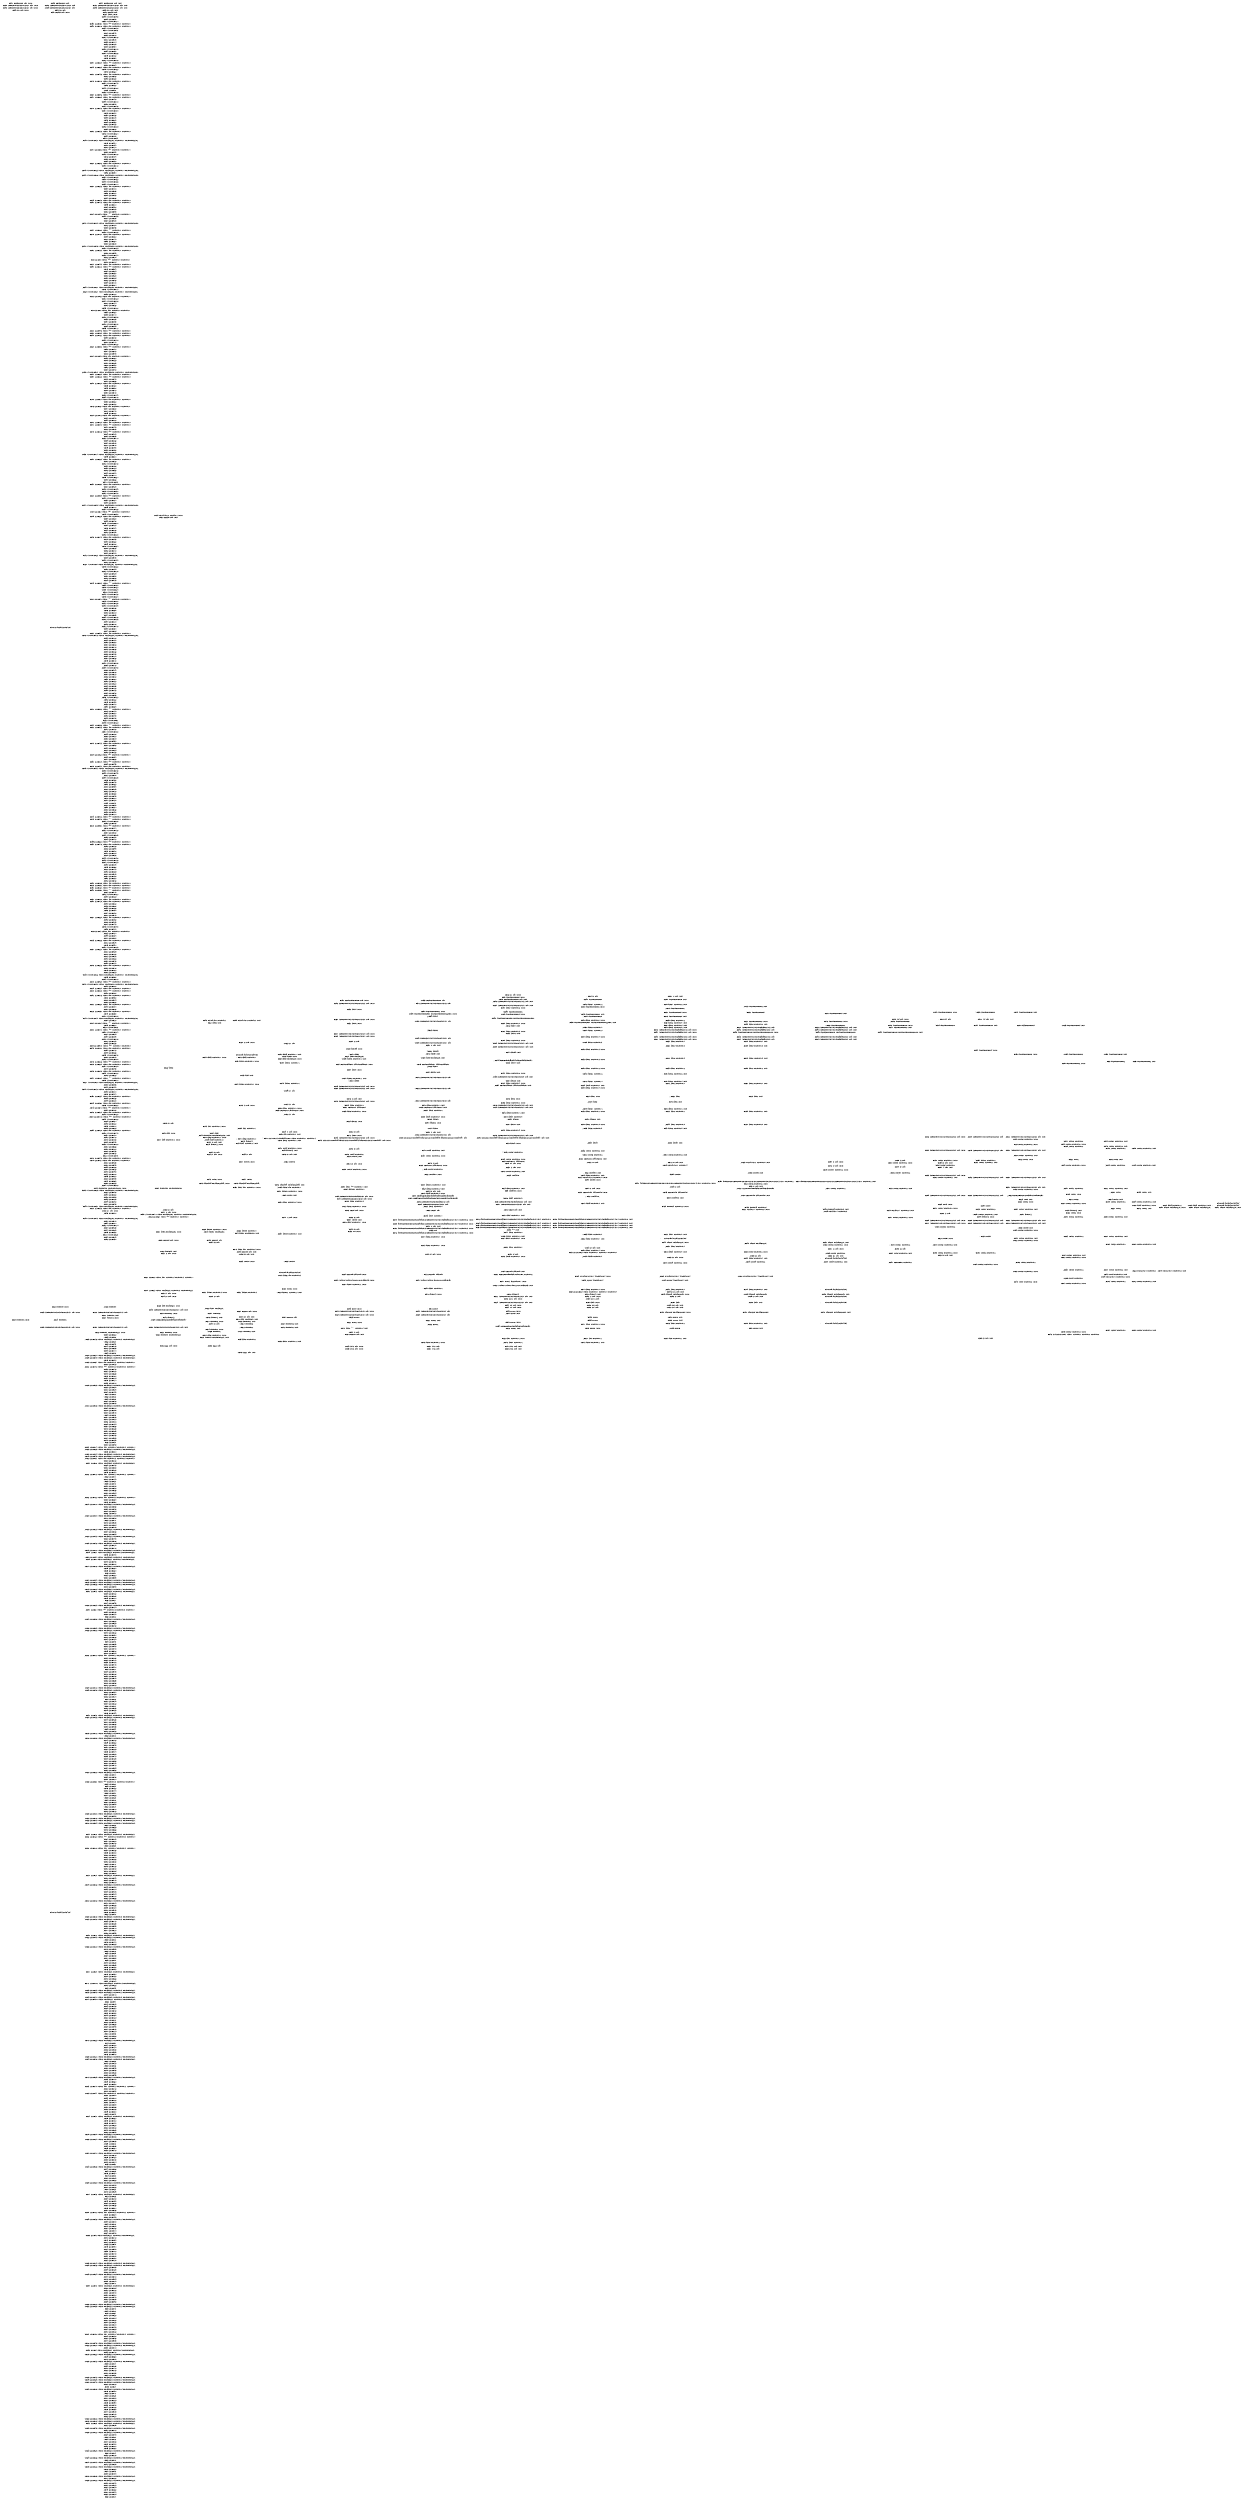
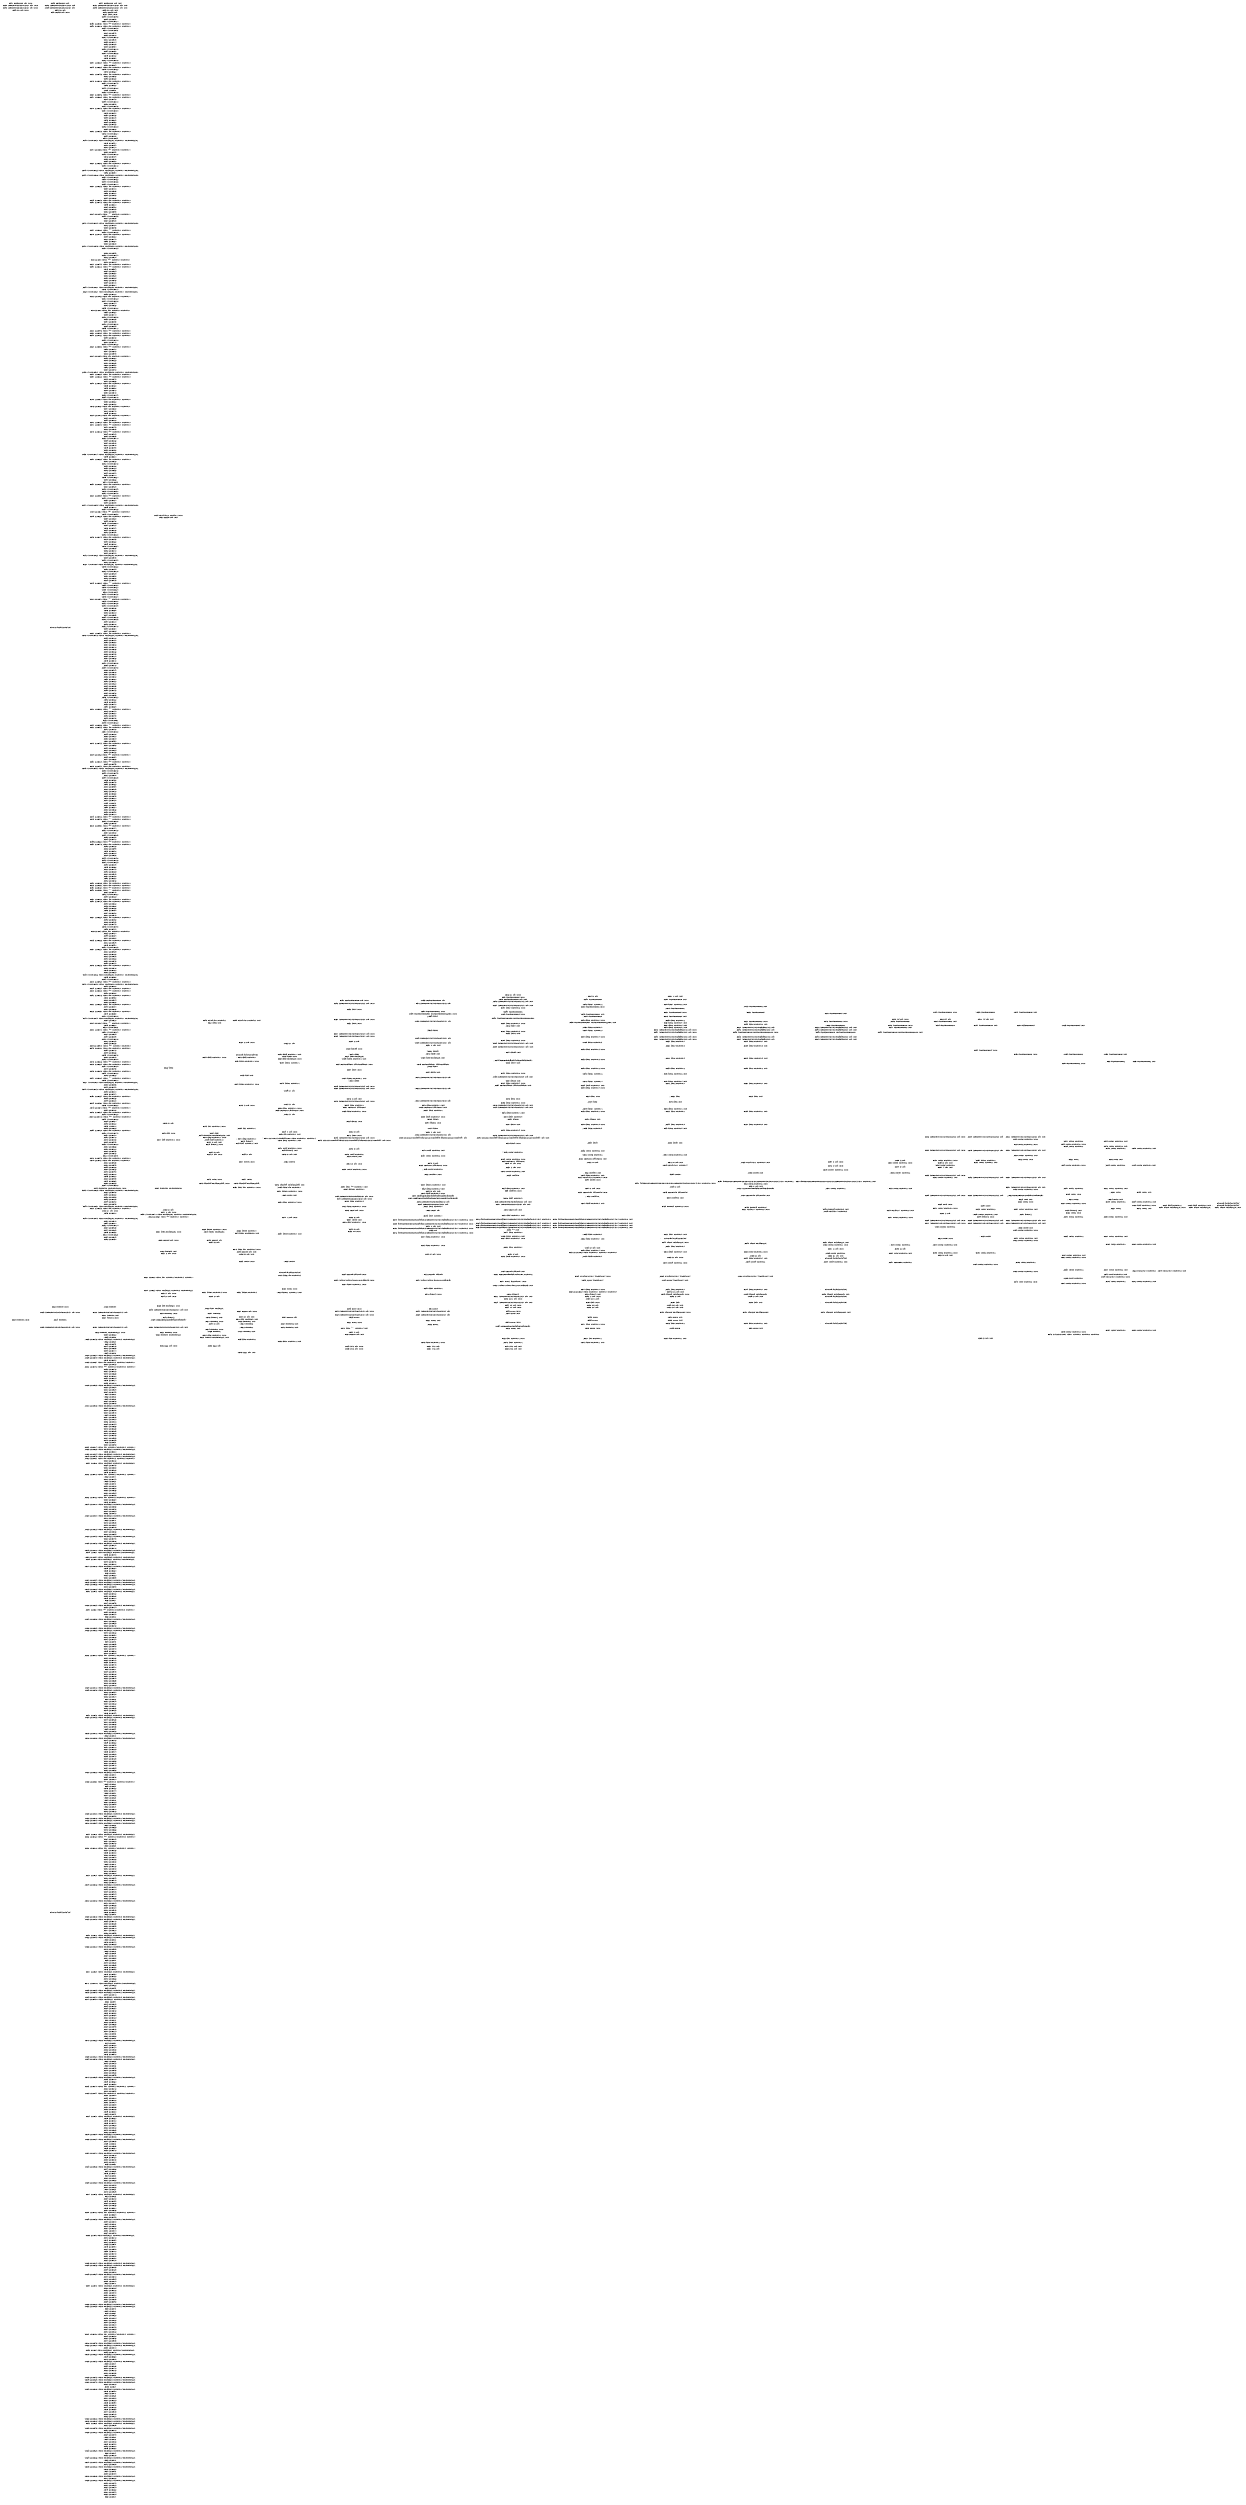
(110, 251) -> none
none -> (945, 1022)
